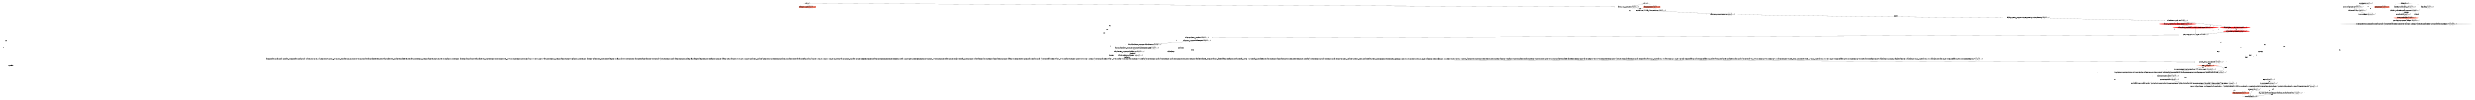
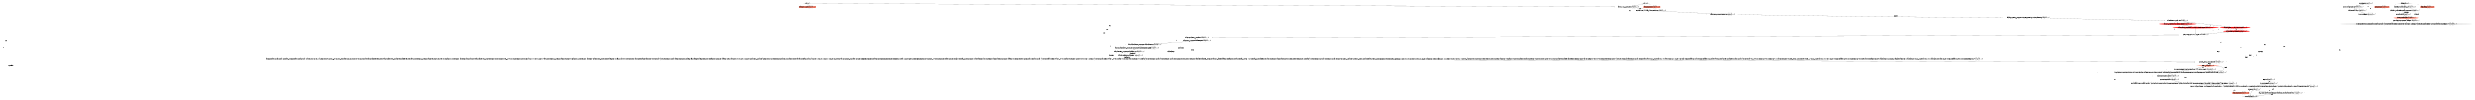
(2427, 7) -> (2427, 7)
